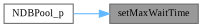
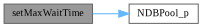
(86, 14) -> (106, 14)
